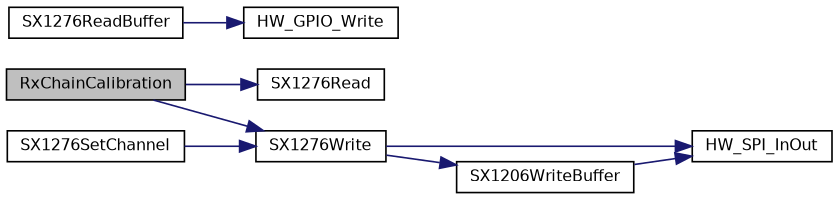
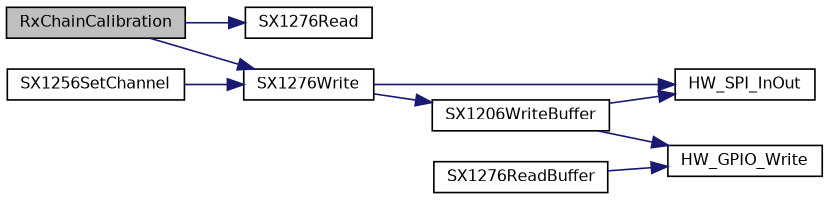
none -> (625, 136)
(96, 146) -> (96, 84)
